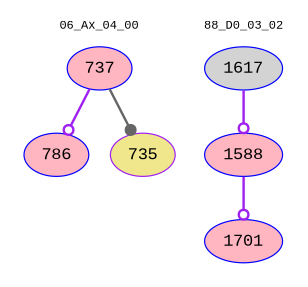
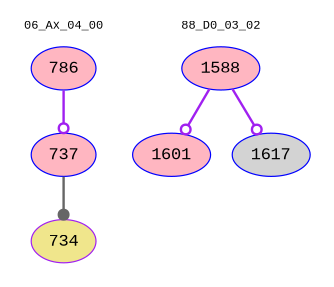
(80, 107) -> (64, 107)
(244, 107) -> (243, 107)
(143, 155) -> (64, 241)
(244, 241) -> (172, 155)
